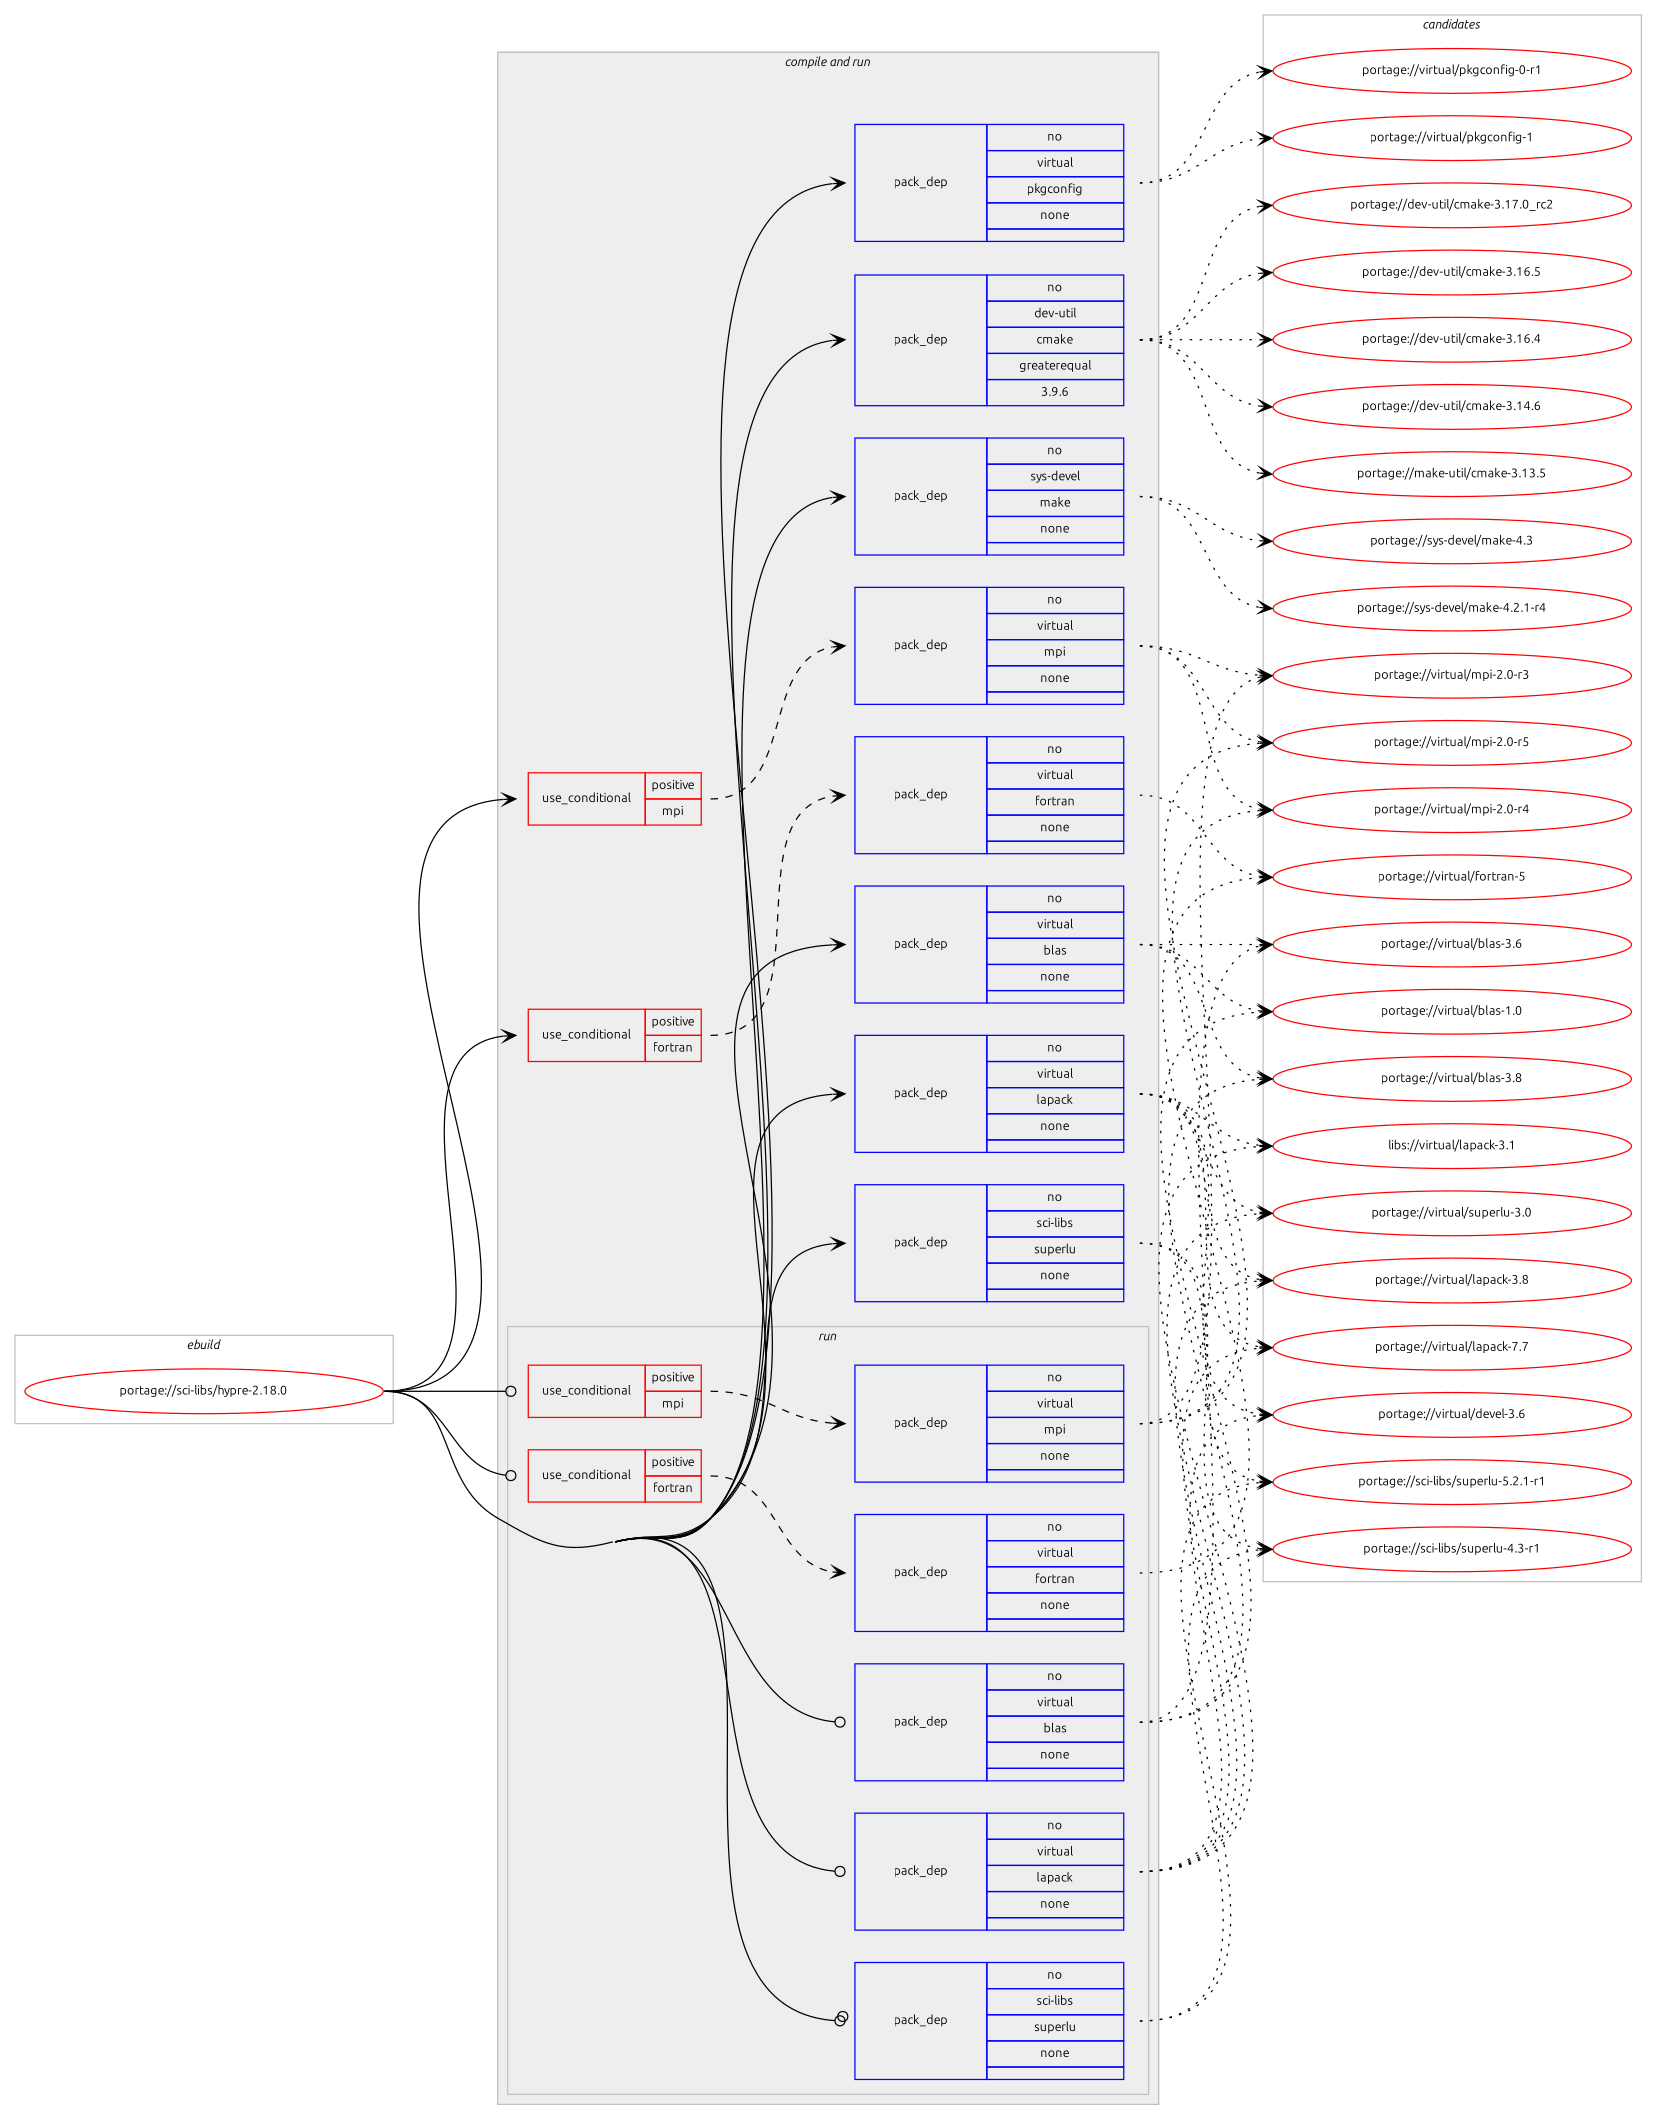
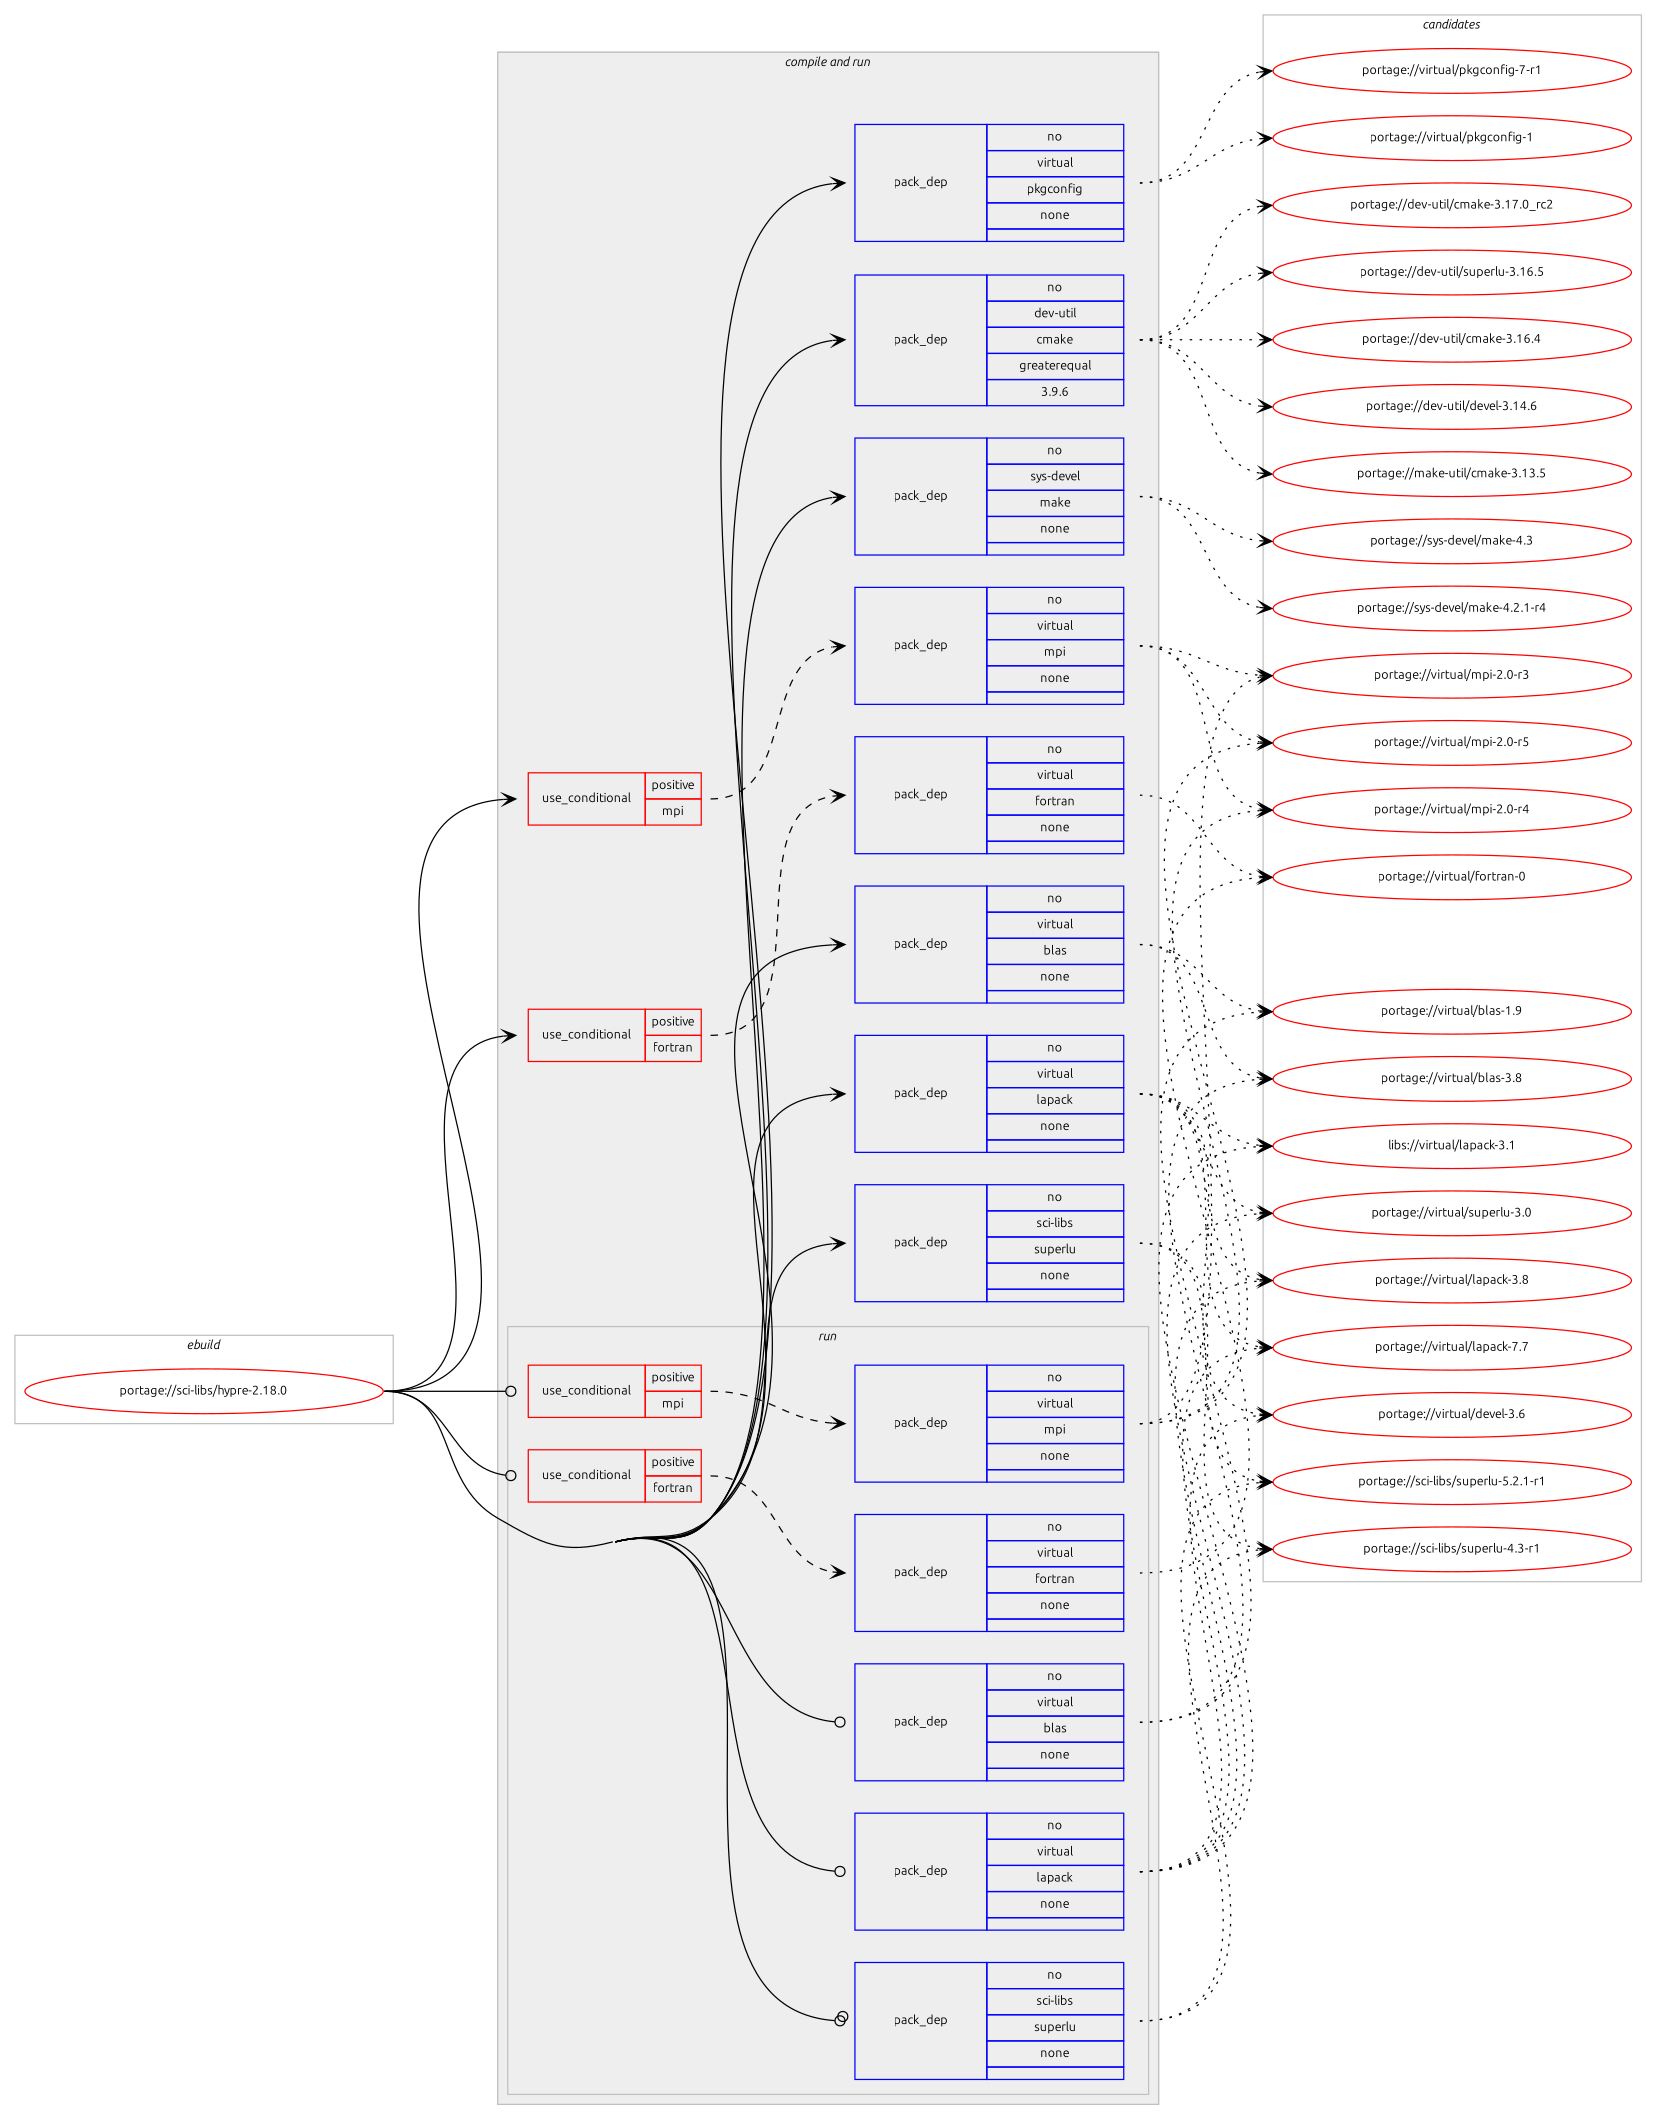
(1452, 71) -> (1452, 71)
(1452, 273) -> (1452, 273)
(1452, 407) -> (1452, 407)
(1452, 877) -> (1452, 877)
(1452, 945) -> none
(1452, 1012) -> (1452, 1012)
